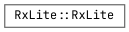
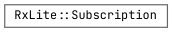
(65, 16) -> (86, 16)
